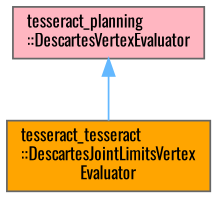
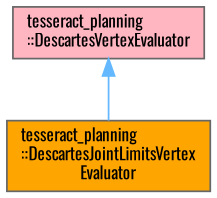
(109, 156) -> (109, 156)
